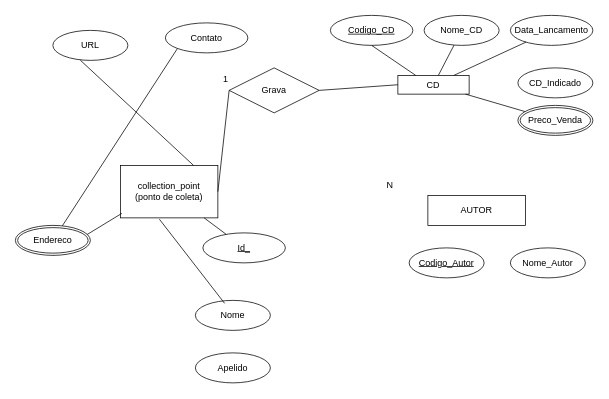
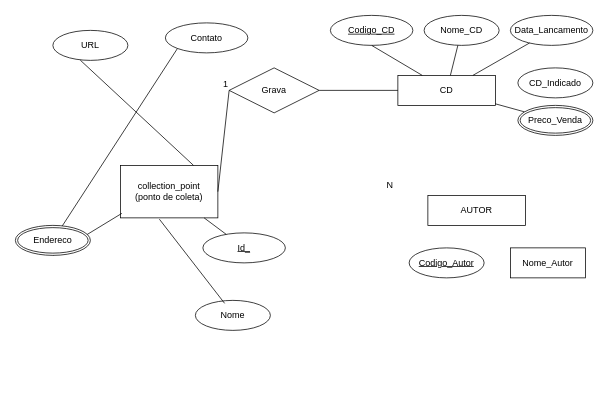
(434, 85) -> (447, 90)
(548, 263) -> (548, 263)
(233, 368) -> none
